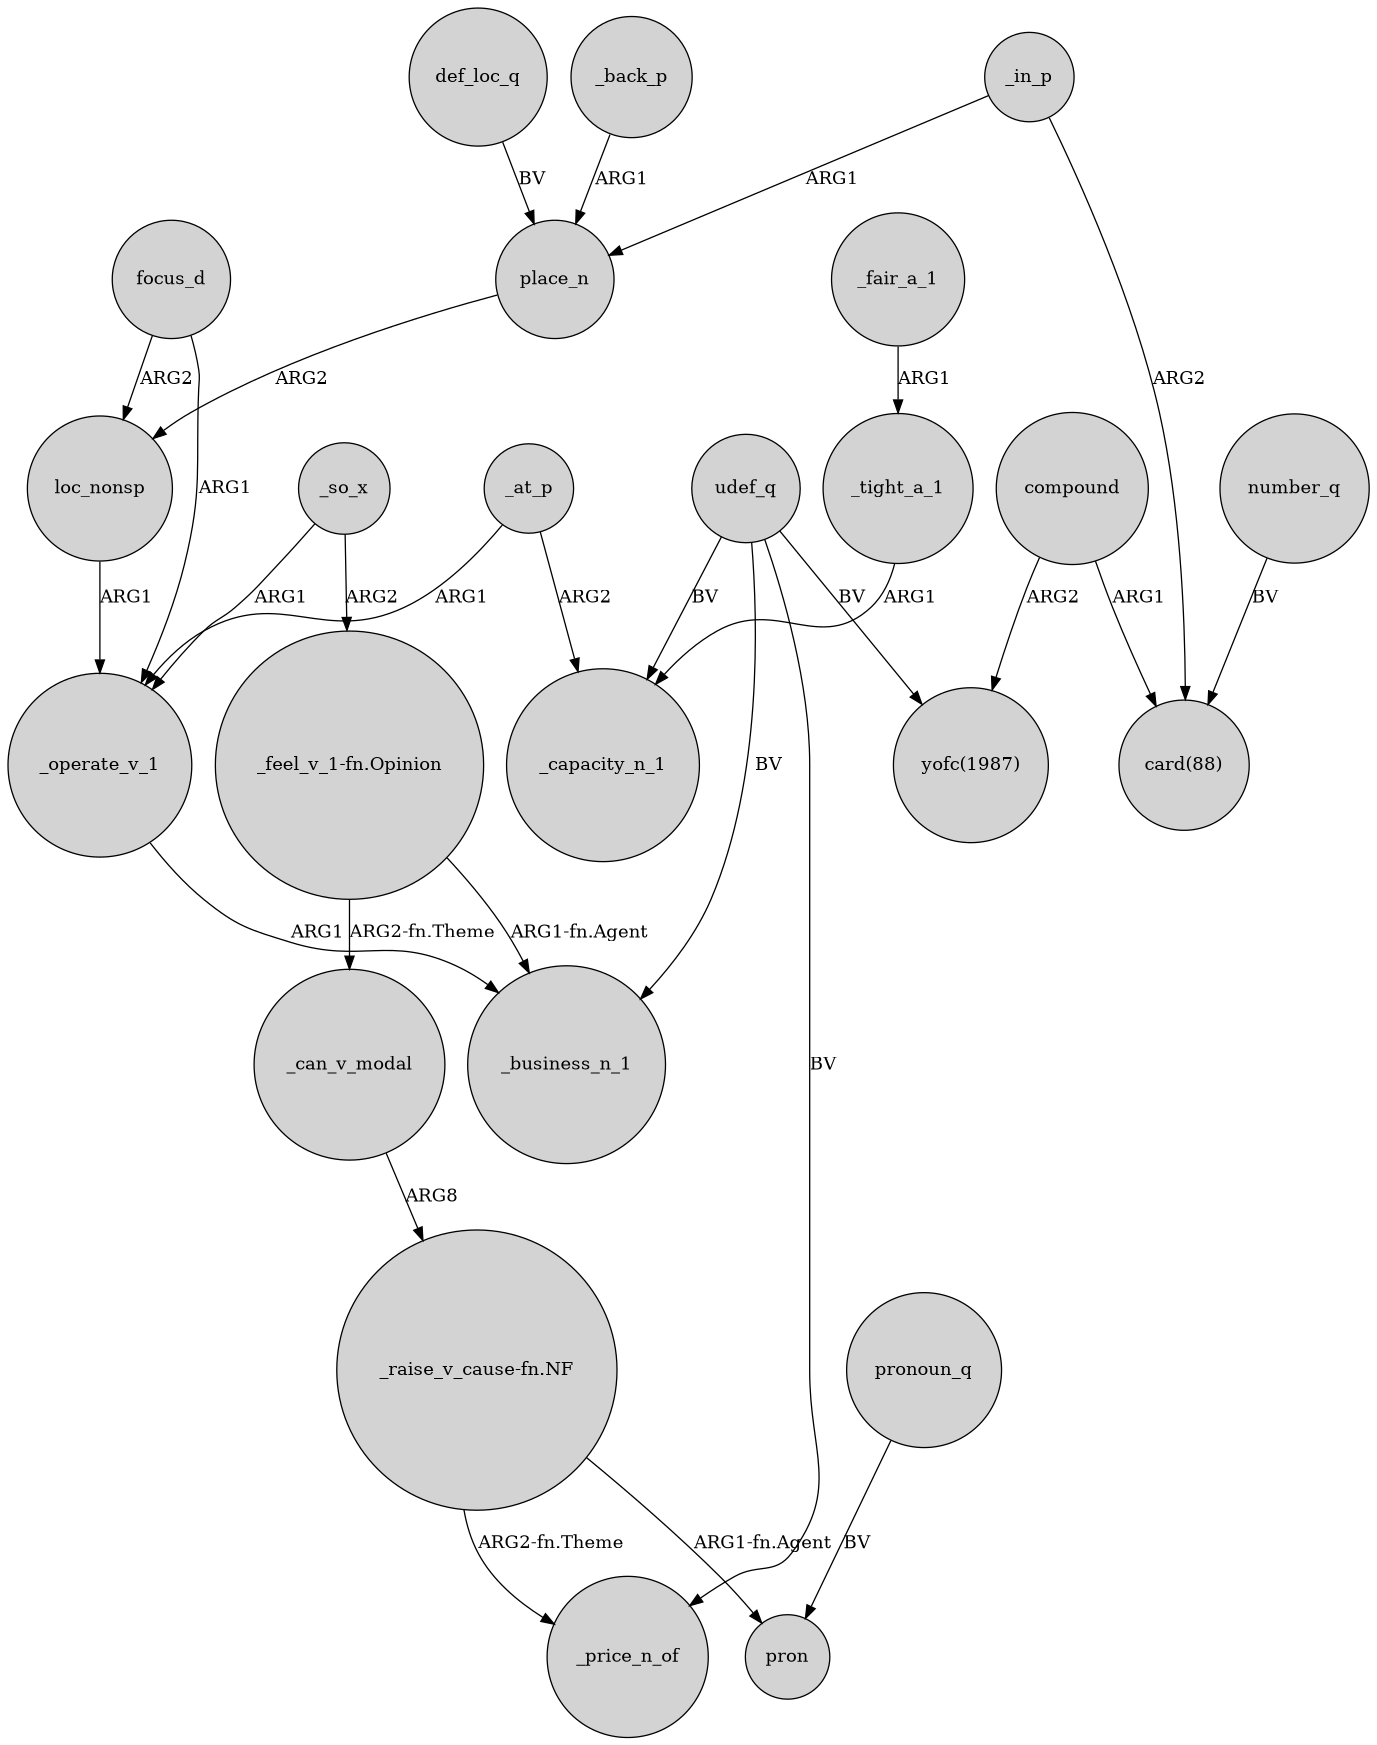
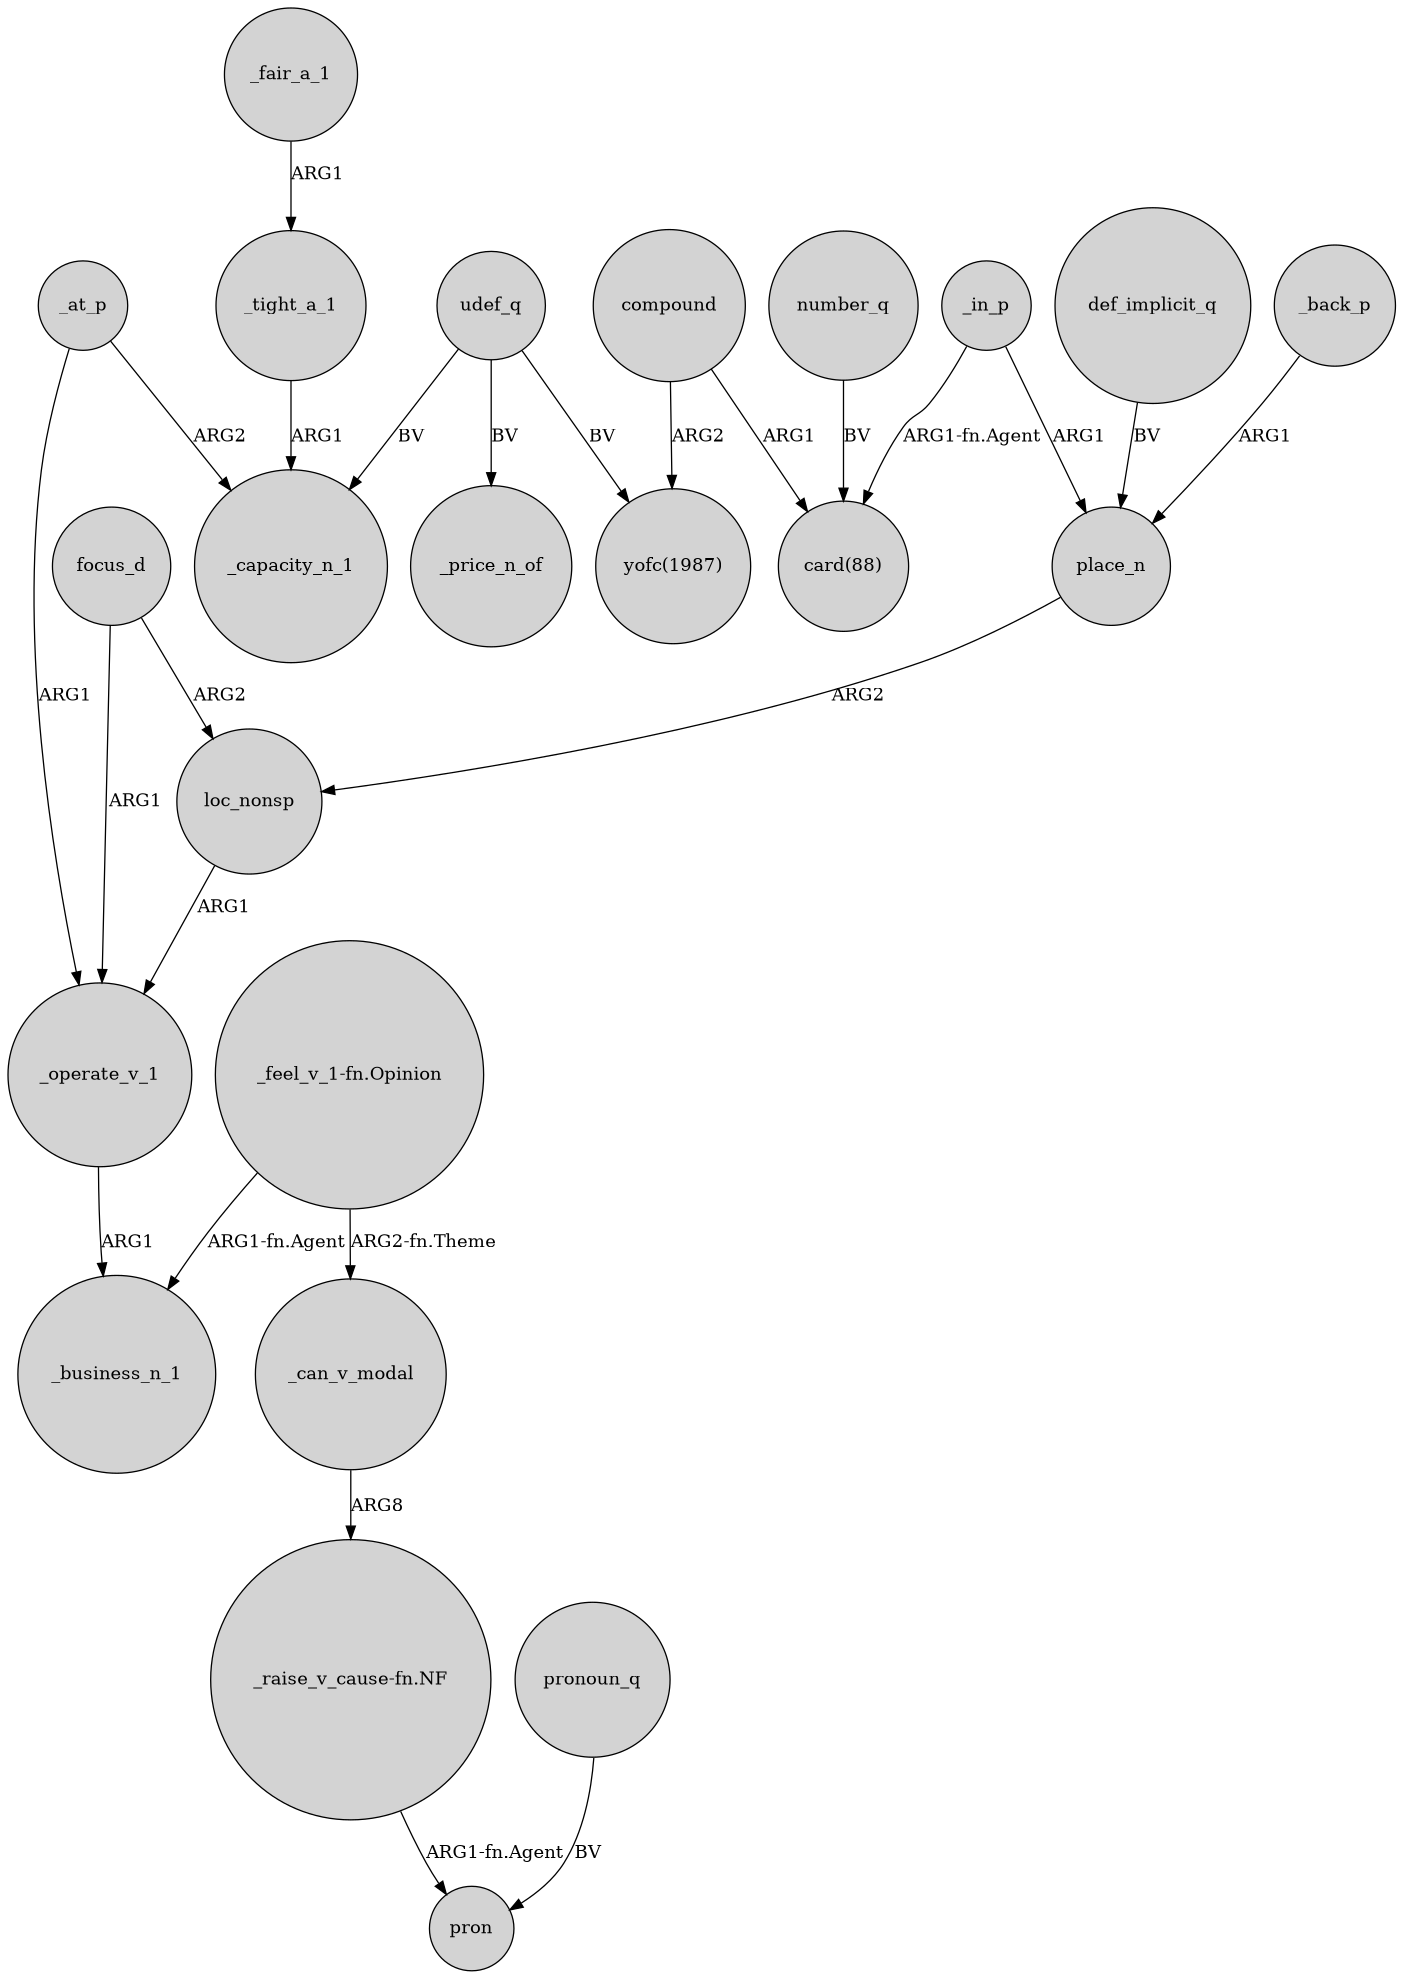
(478, 77) -> (1153, 306)
(1180, 379) -> (972, 437)
(344, 489) -> none
(744, 778) -> none
(491, 1573) -> none
